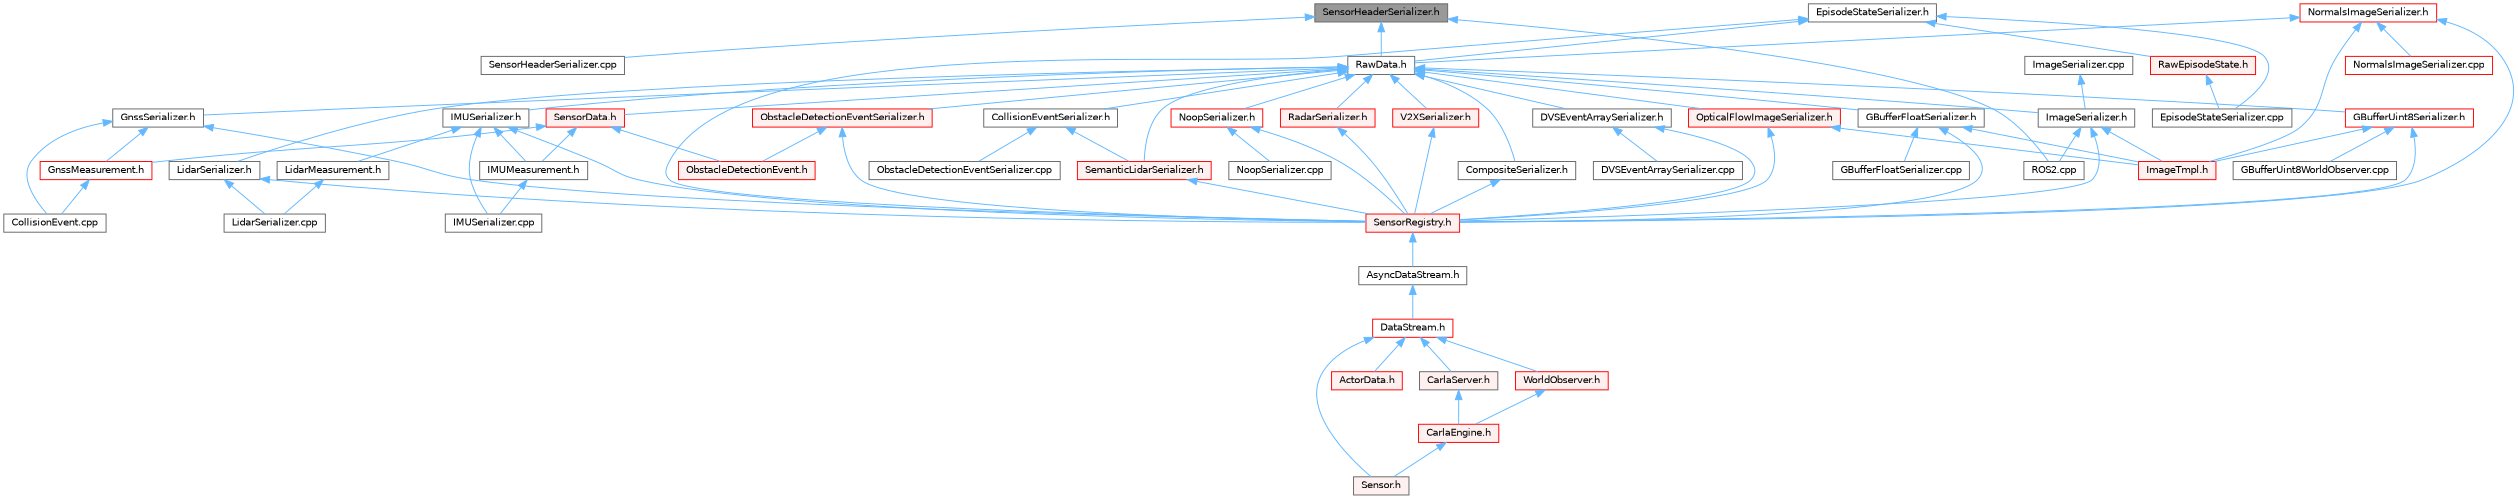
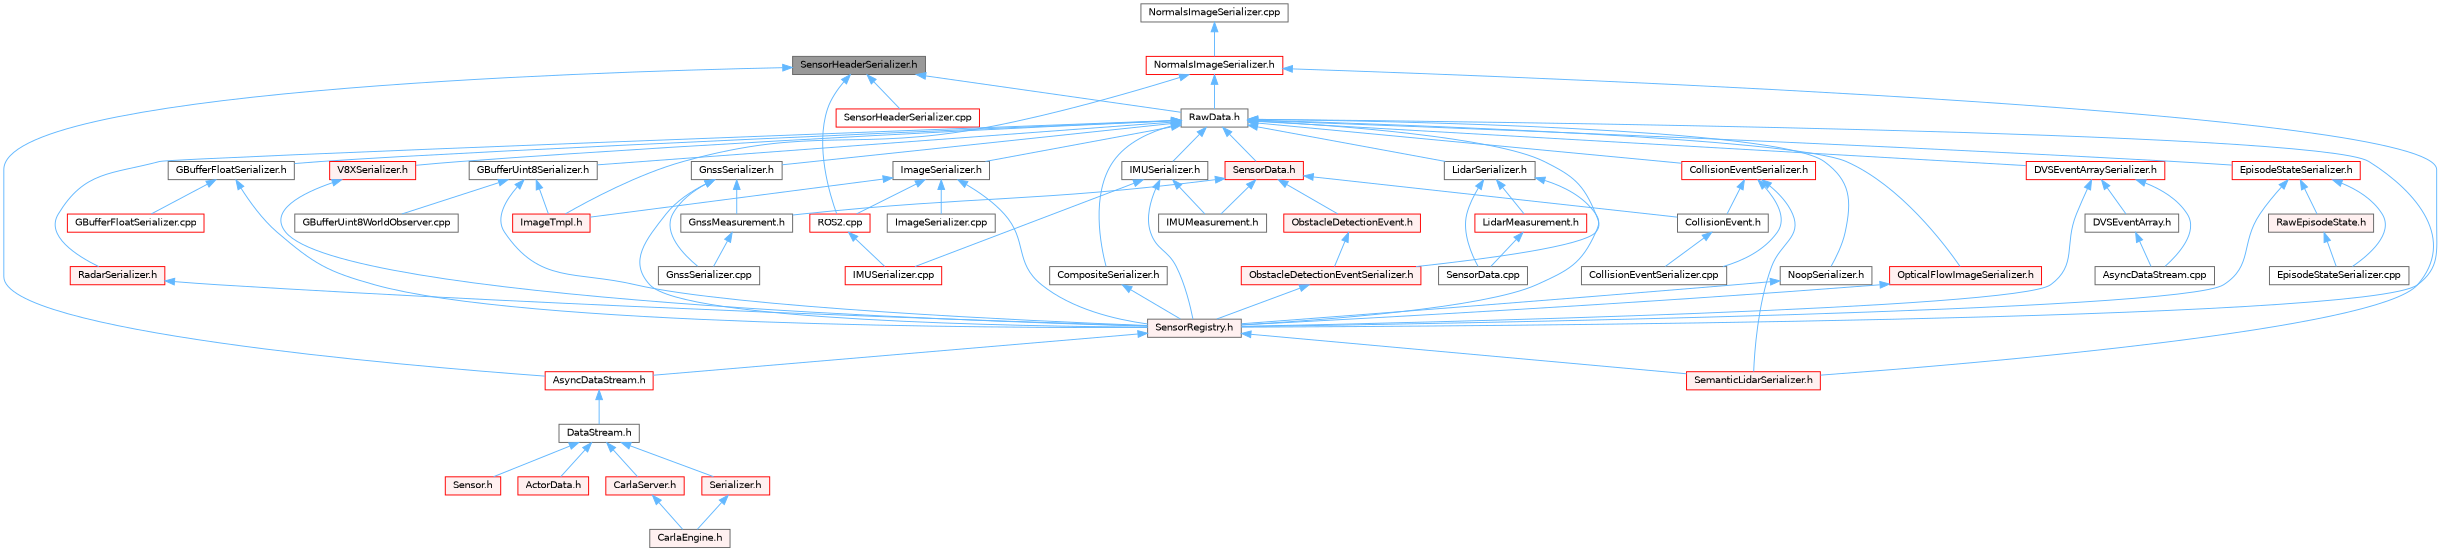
(1872, 13) -> (2296, 171)
(1607, 41) -> (1794, 143)
(2397, 43) -> (1215, 44)
(553, 65) -> (908, 118)
(2203, 65) -> (2321, 223)
(2419, 65) -> (1215, 13)
(2082, 91) -> (941, 196)
(1051, 118) -> (1749, 171)
(1217, 118) -> (1826, 276)
(1436, 118) -> (373, 171)
(1602, 118) -> (2096, 171)
(2409, 118) -> (533, 171)
none -> (57, 134)
(2055, 145) -> none
(790, 146) -> (1340, 254)
(1989, 147) -> none
(398, 148) -> (1517, 205)
(96, 171) -> (737, 223)
(333, 171) -> (1531, 223)
(965, 171) -> (1654, 276)
(1280, 171) -> none
(1668, 171) -> (2155, 276)
(1901, 171) -> (136, 223)
(2054, 171) -> (840, 223)
(1283, 198) -> (1469, 354)
(508, 203) -> (870, 253)
(55, 223) -> (709, 276)
(275, 223) -> (1483, 276)
(494, 223) -> (893, 276)
(1413, 223) -> (1194, 328)
none -> (1723, 223)
none -> (2132, 223)
(1413, 276) -> (599, 381)
(1413, 328) -> (599, 433)
(1459, 381) -> (645, 486)
(1562, 381) -> (736, 486)
(1459, 433) -> (690, 538)
(1416, 462) -> none
(1381, 486) -> (473, 486)
